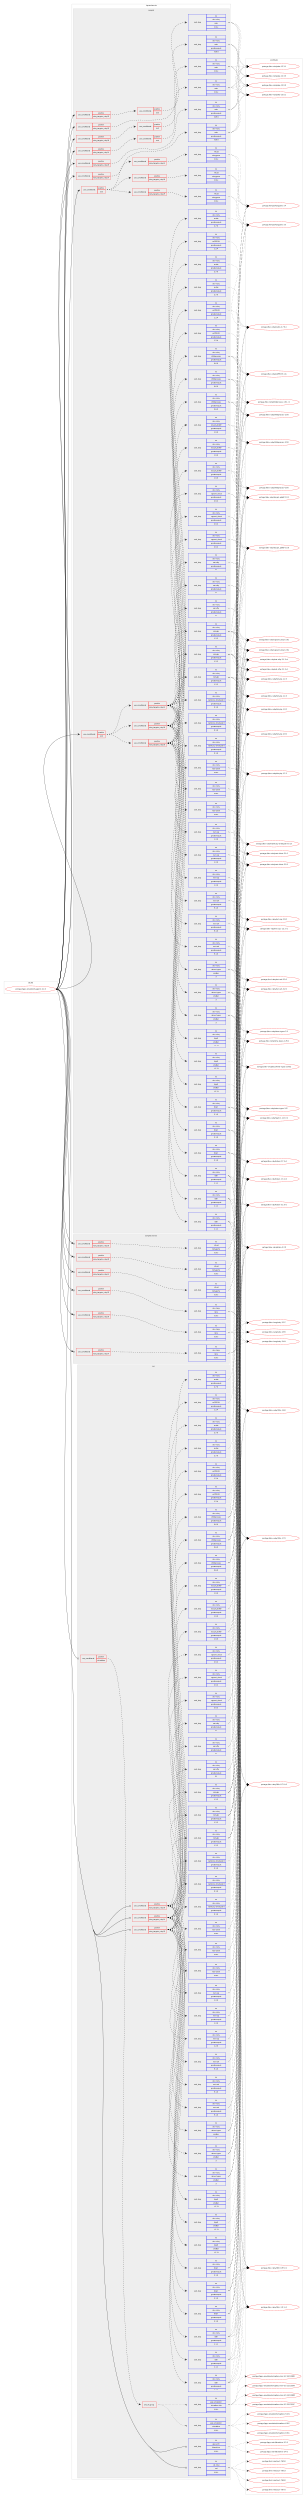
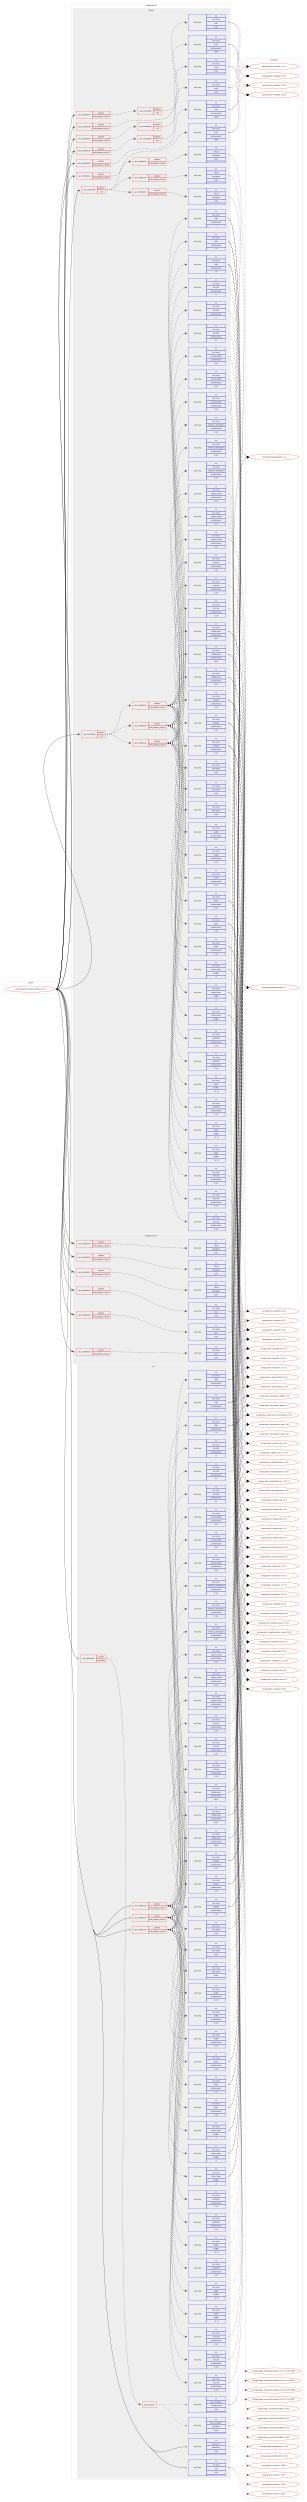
none -> (274, 2418)
